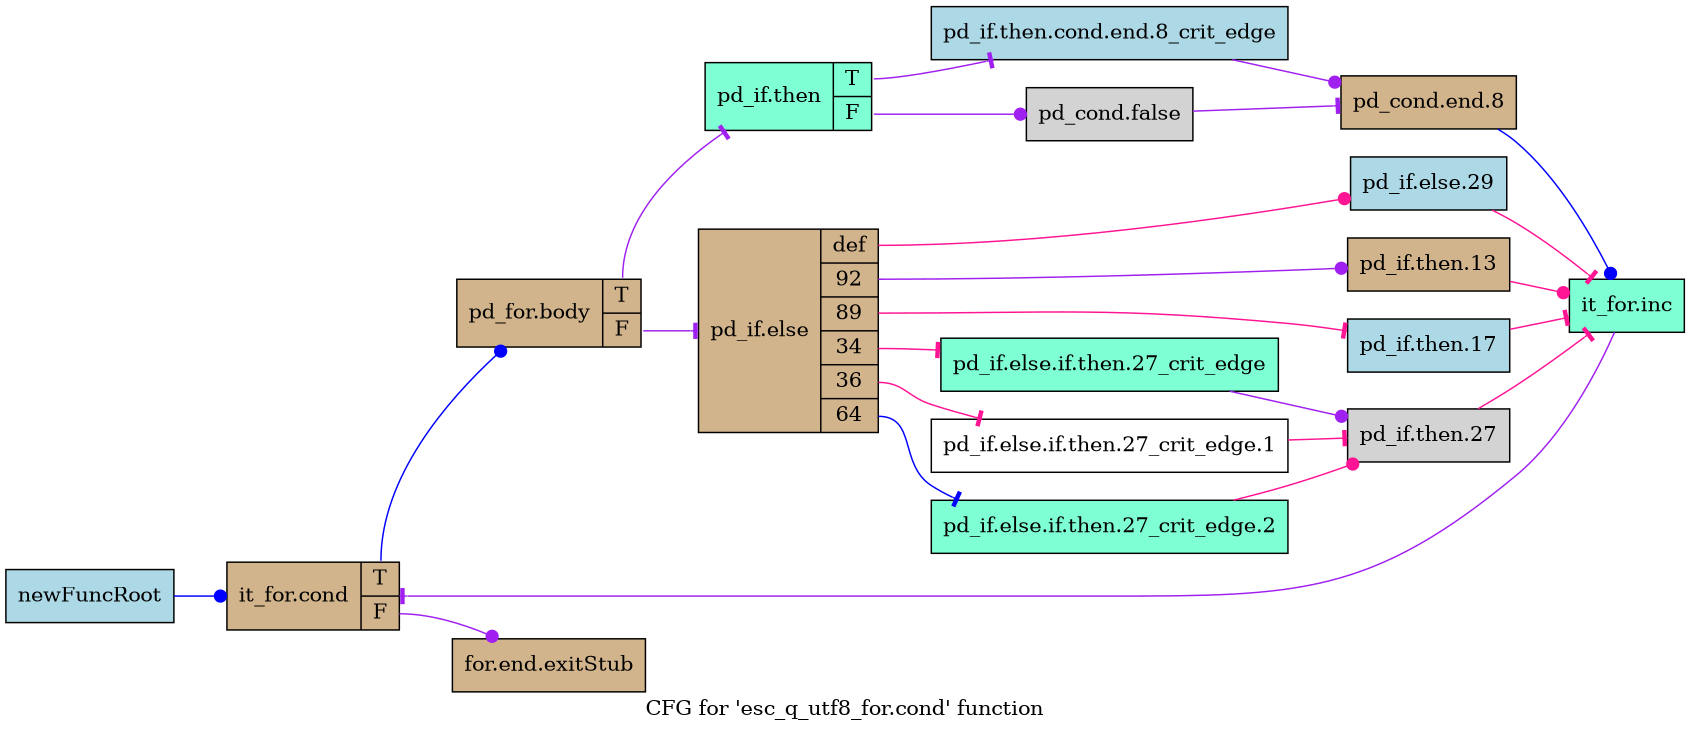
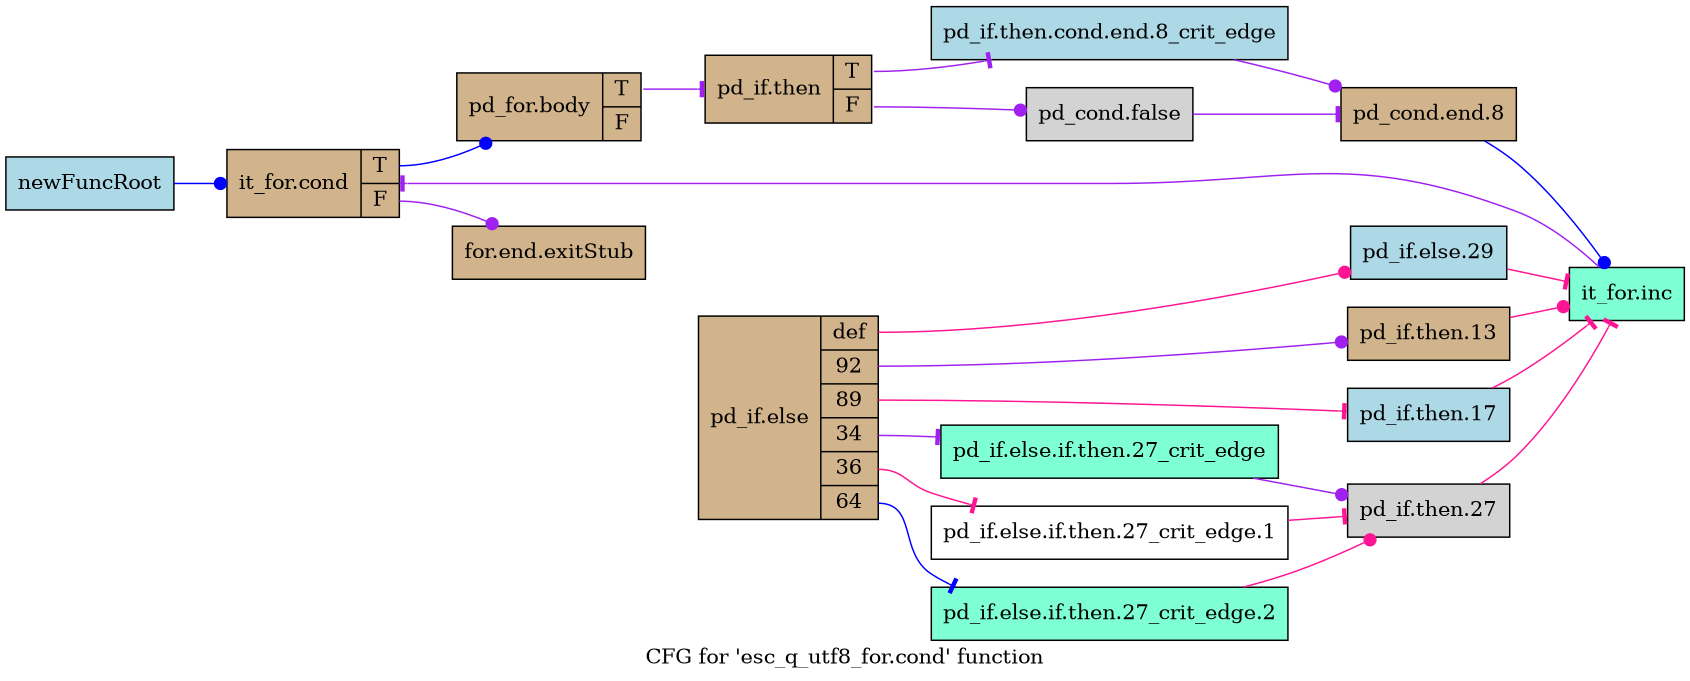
(788, 97) -> (788, 89)
(667, 331) -> none
(906, 349) -> (906, 436)
